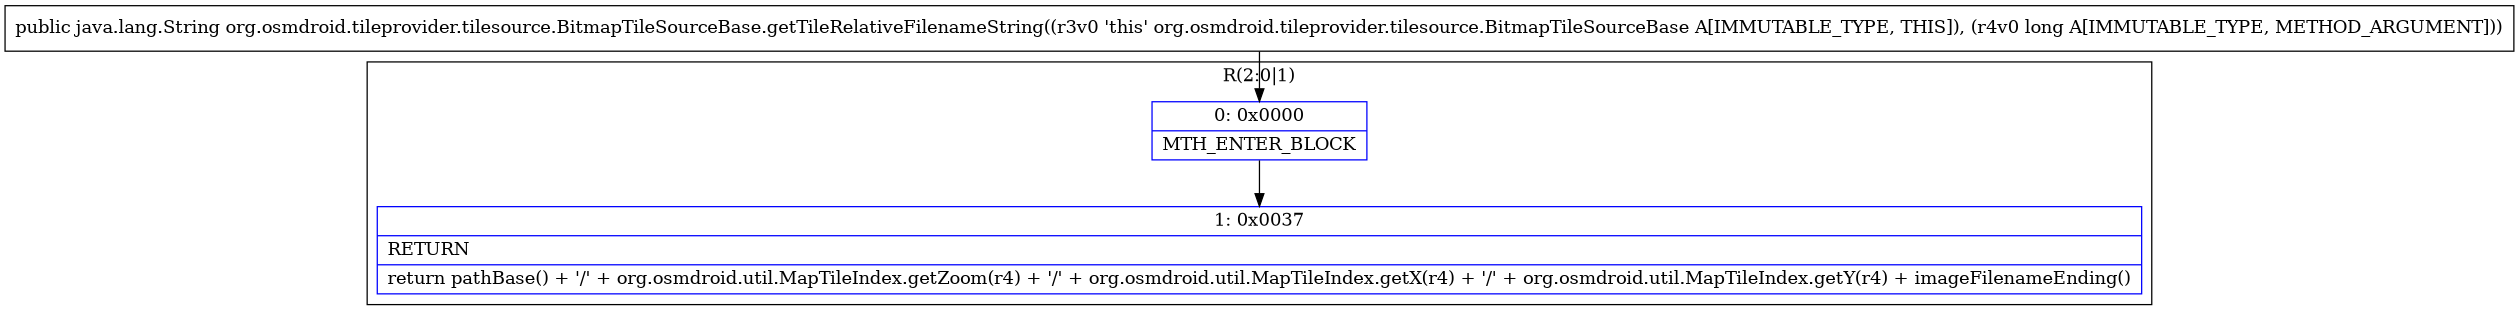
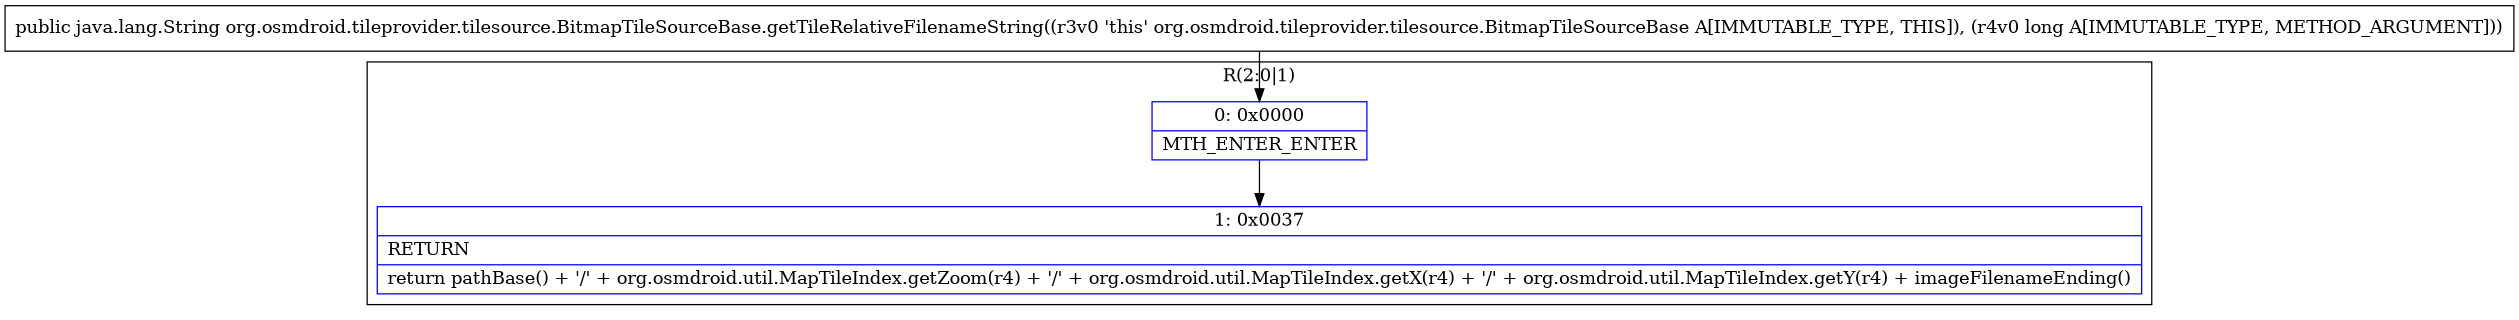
(1259, 145) -> (1259, 145)
